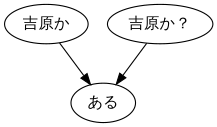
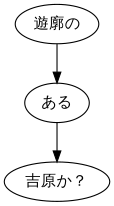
(46, 24) -> (57, 24)
(135, 59) -> (57, 137)
